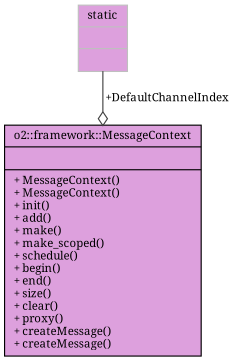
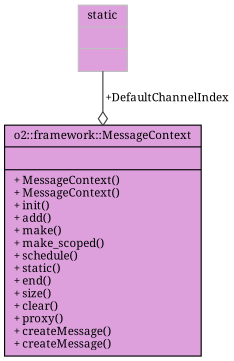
(38, 269) -> (38, 269)
